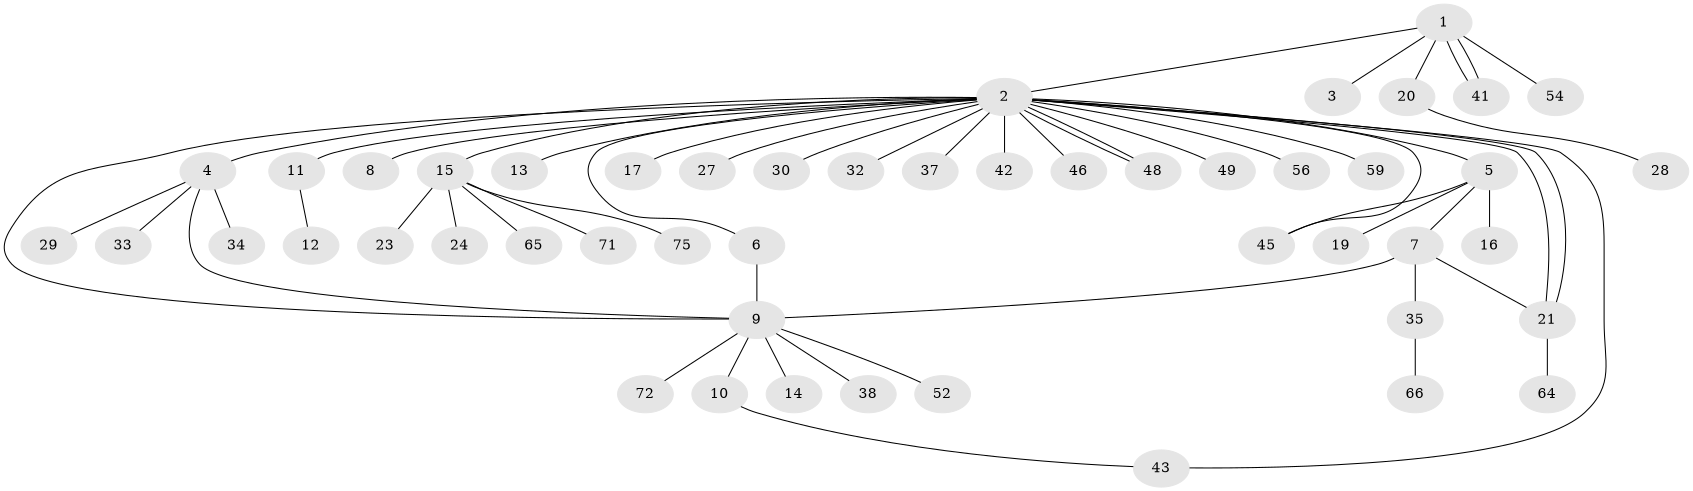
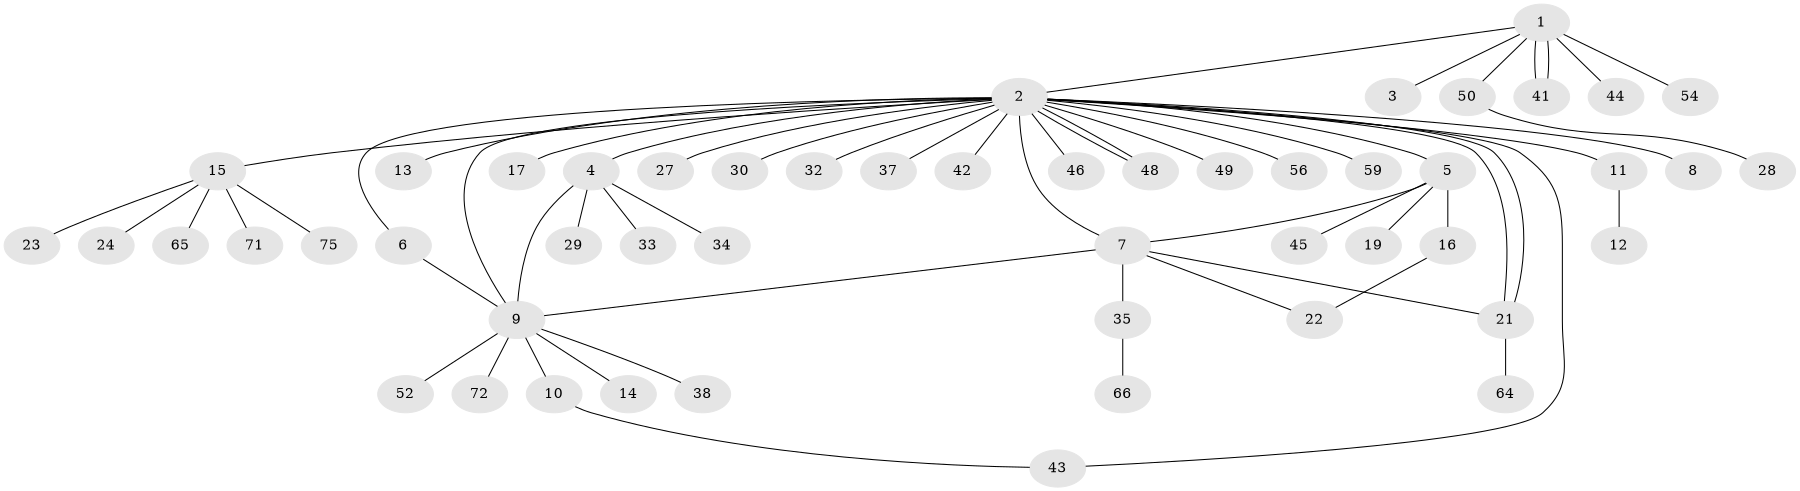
(1407, 97) -> (1467, 97)
none -> (1616, 97)
(1408, 150) -> (1039, 189)
none -> (1315, 320)
